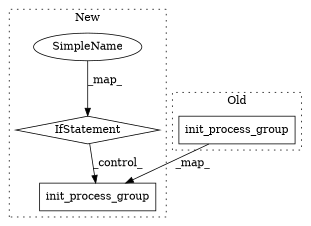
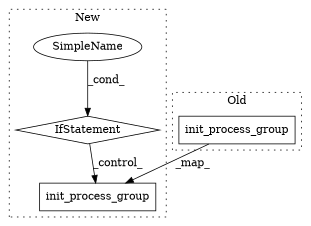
(105, 80) -> (106, 80)
